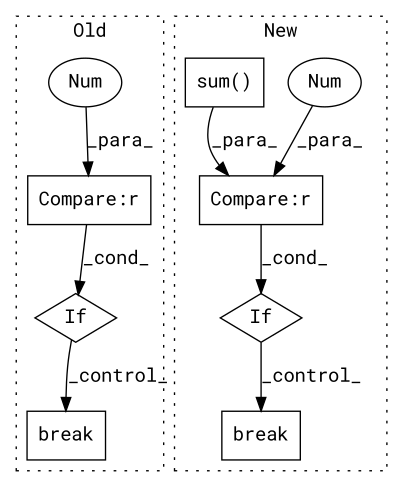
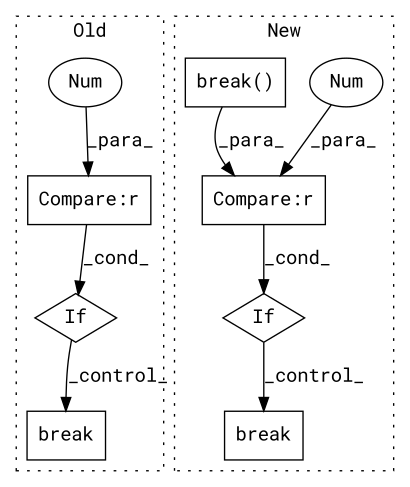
(225, 83) -> (235, 83)
